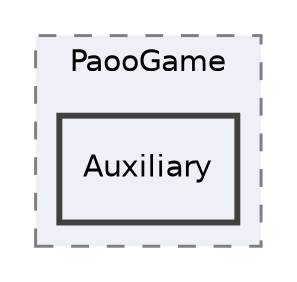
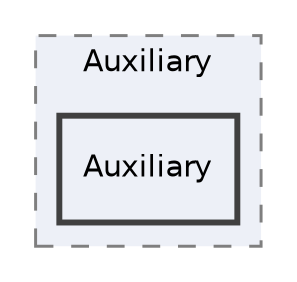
(148, 64) -> (148, 64)
